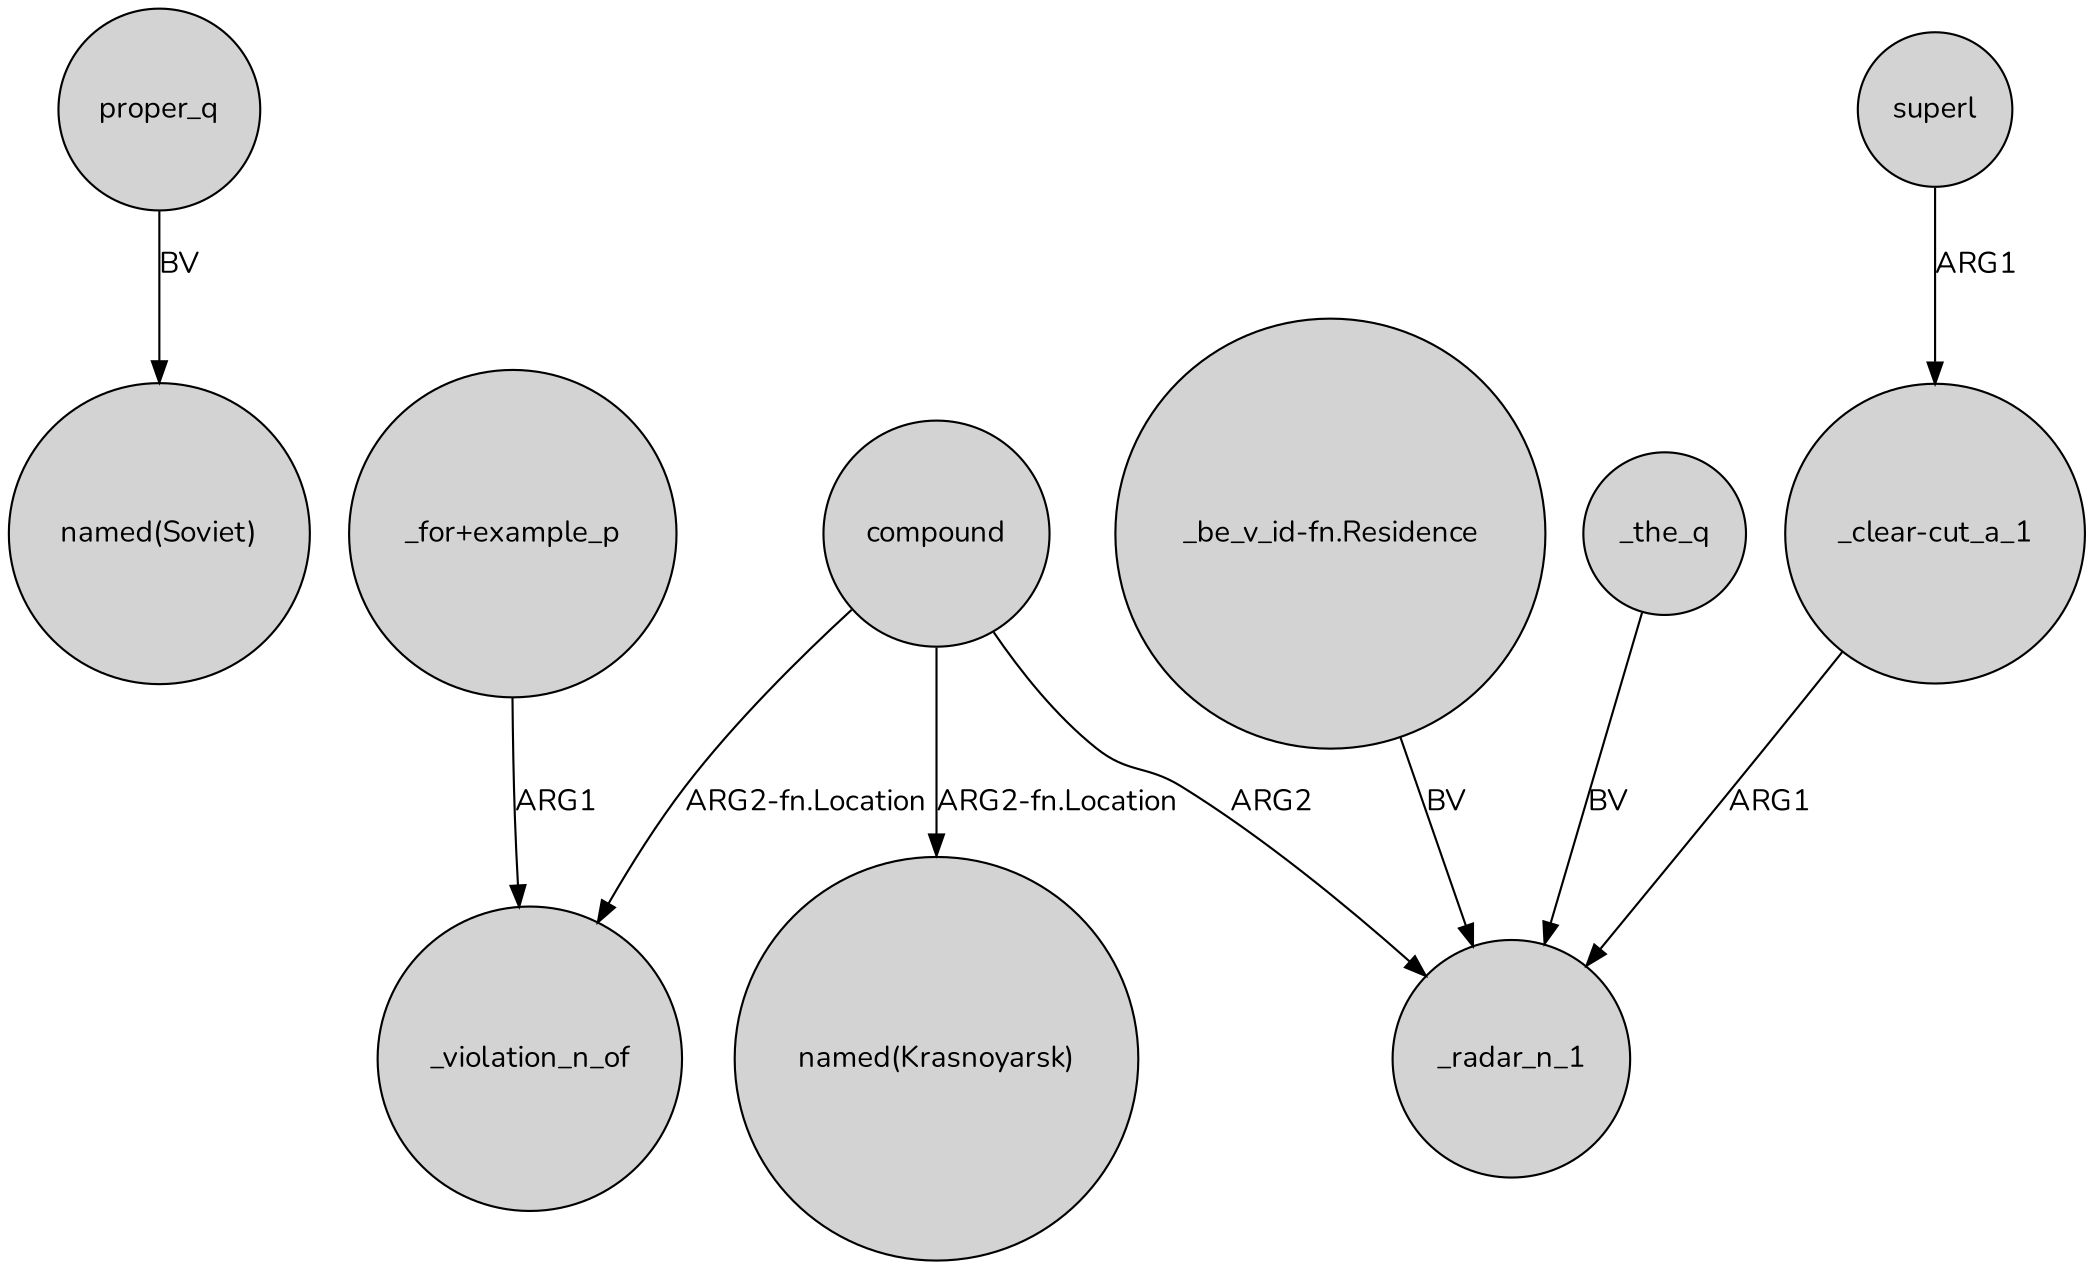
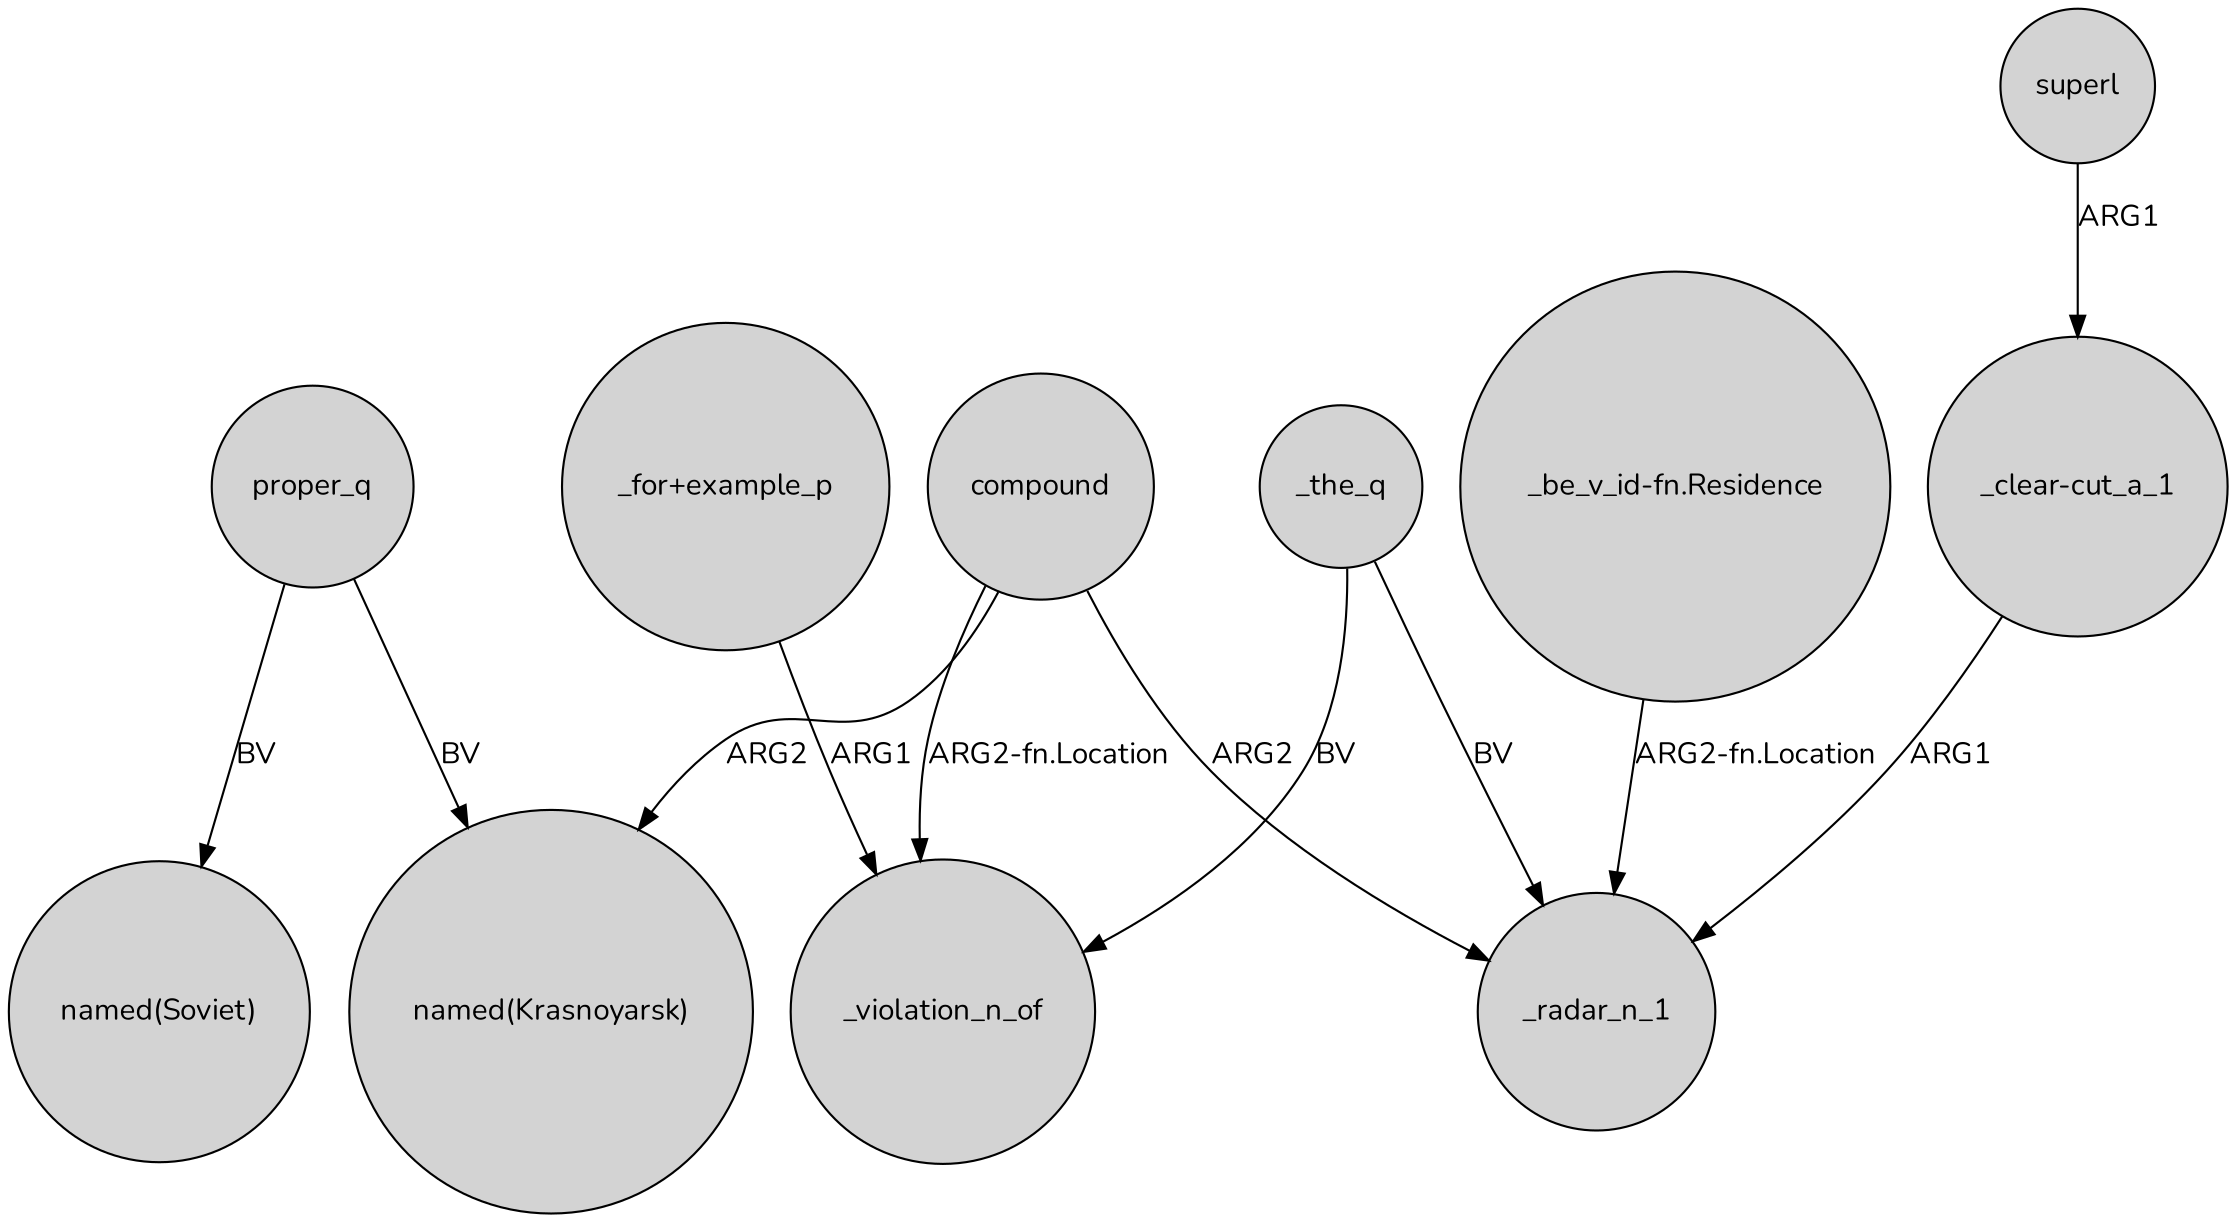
none -> (406, 693)
none -> (1287, 794)
(1058, 802) -> (767, 755)
(1446, 802) -> (1756, 755)
